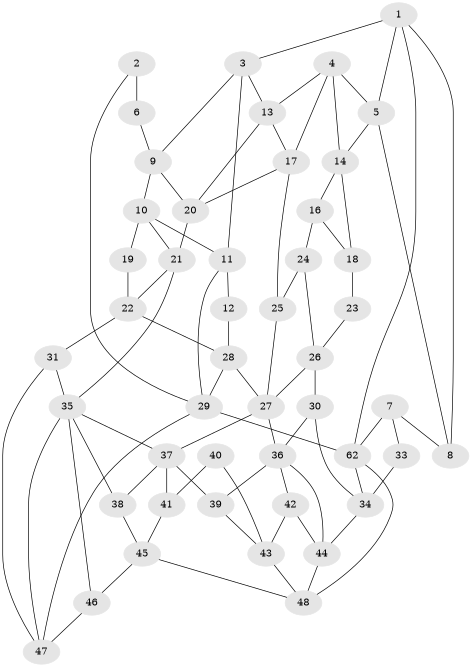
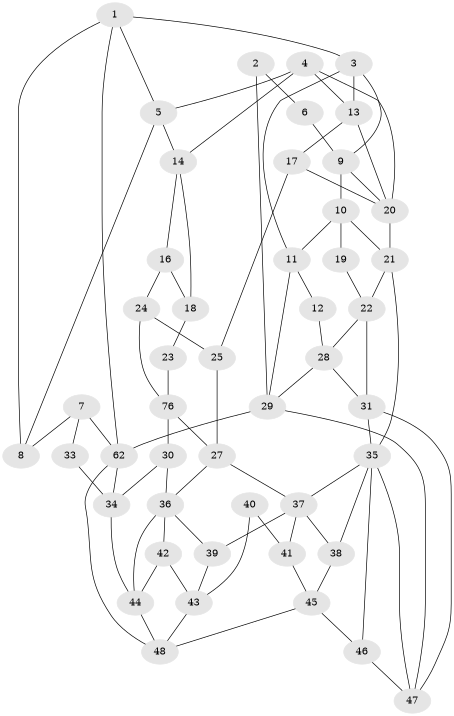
(312, 113) -> (386, 116)
(315, 358) -> (168, 407)
(247, 382) -> (345, 382)
